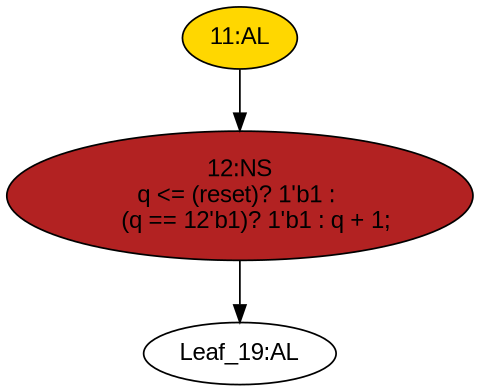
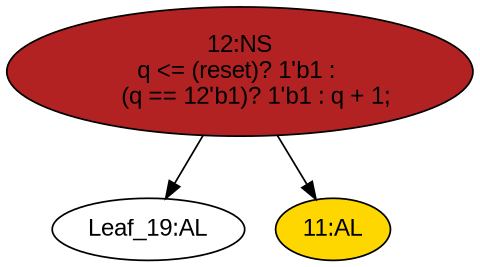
(240, 91) -> (292, 160)
